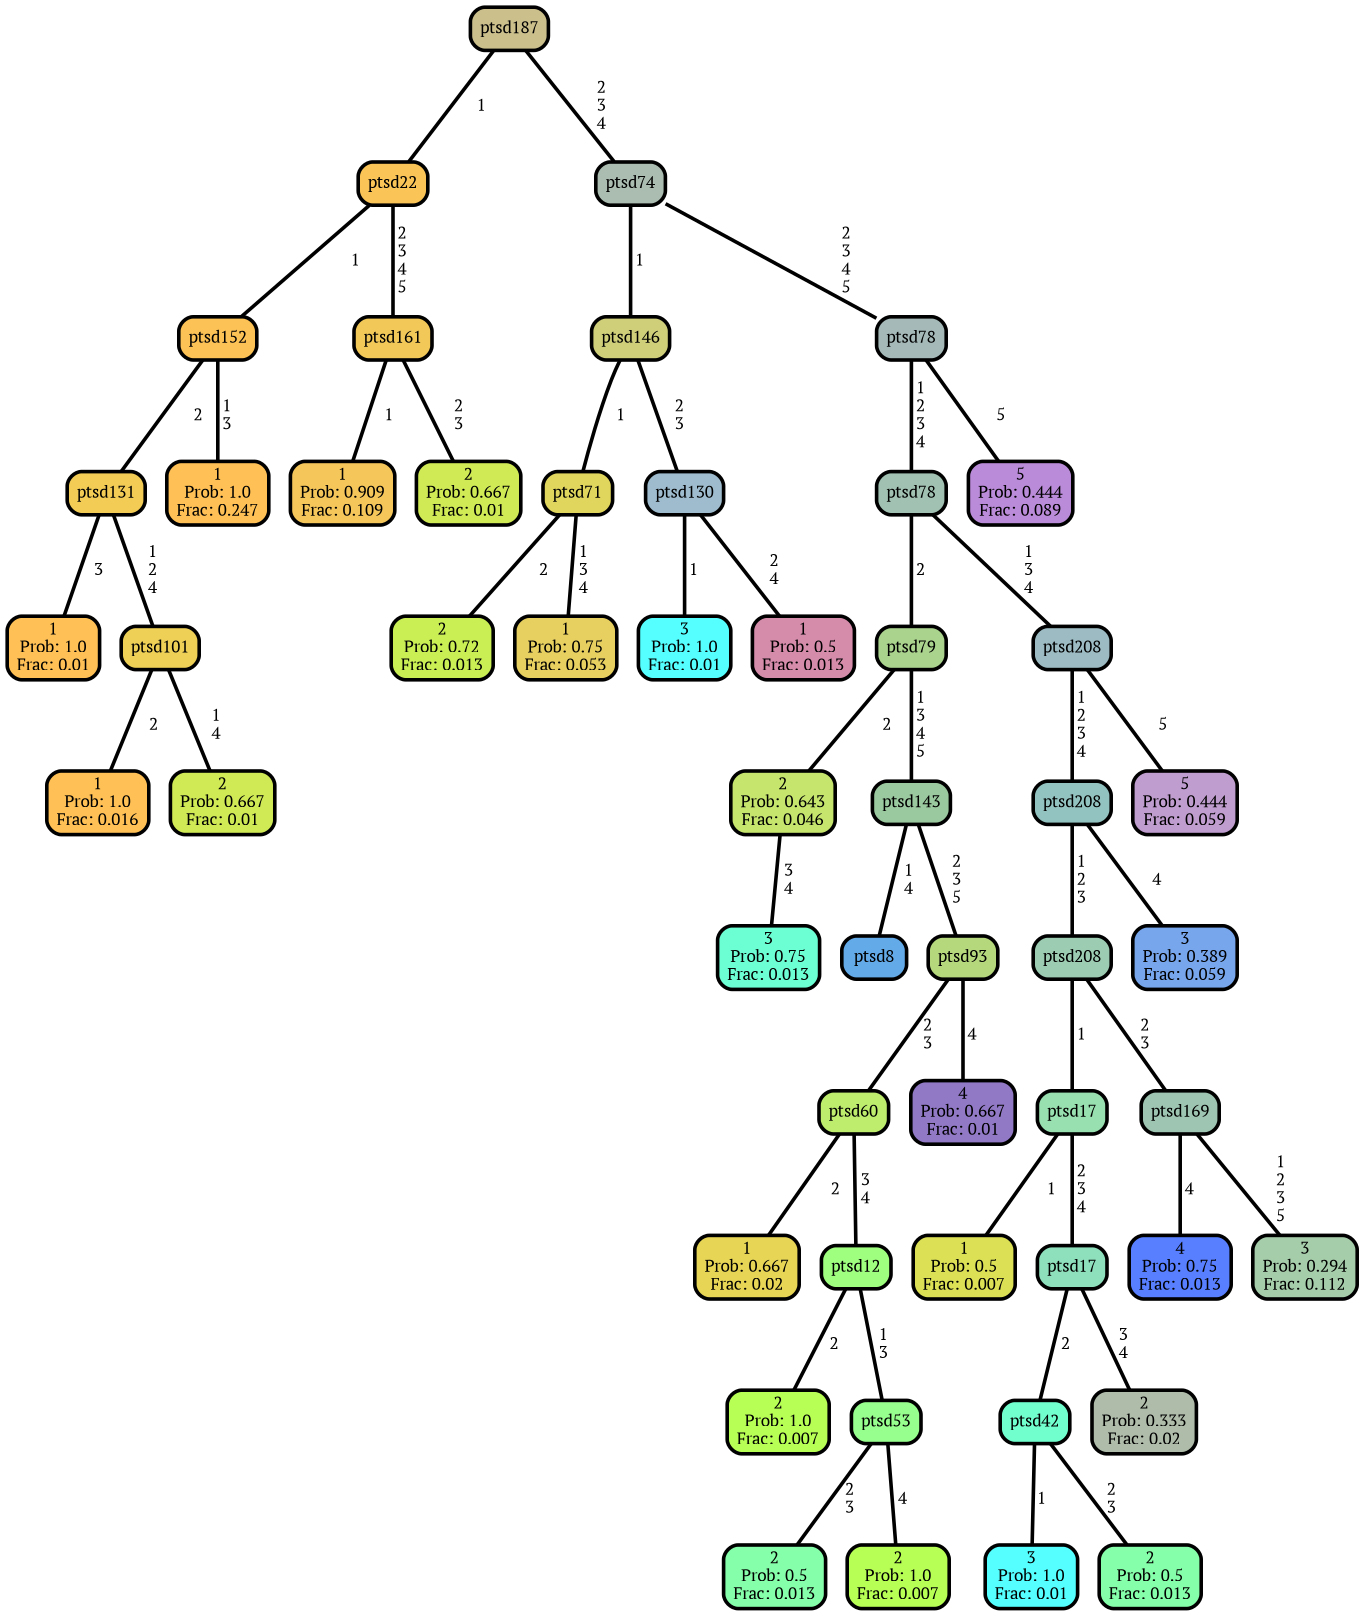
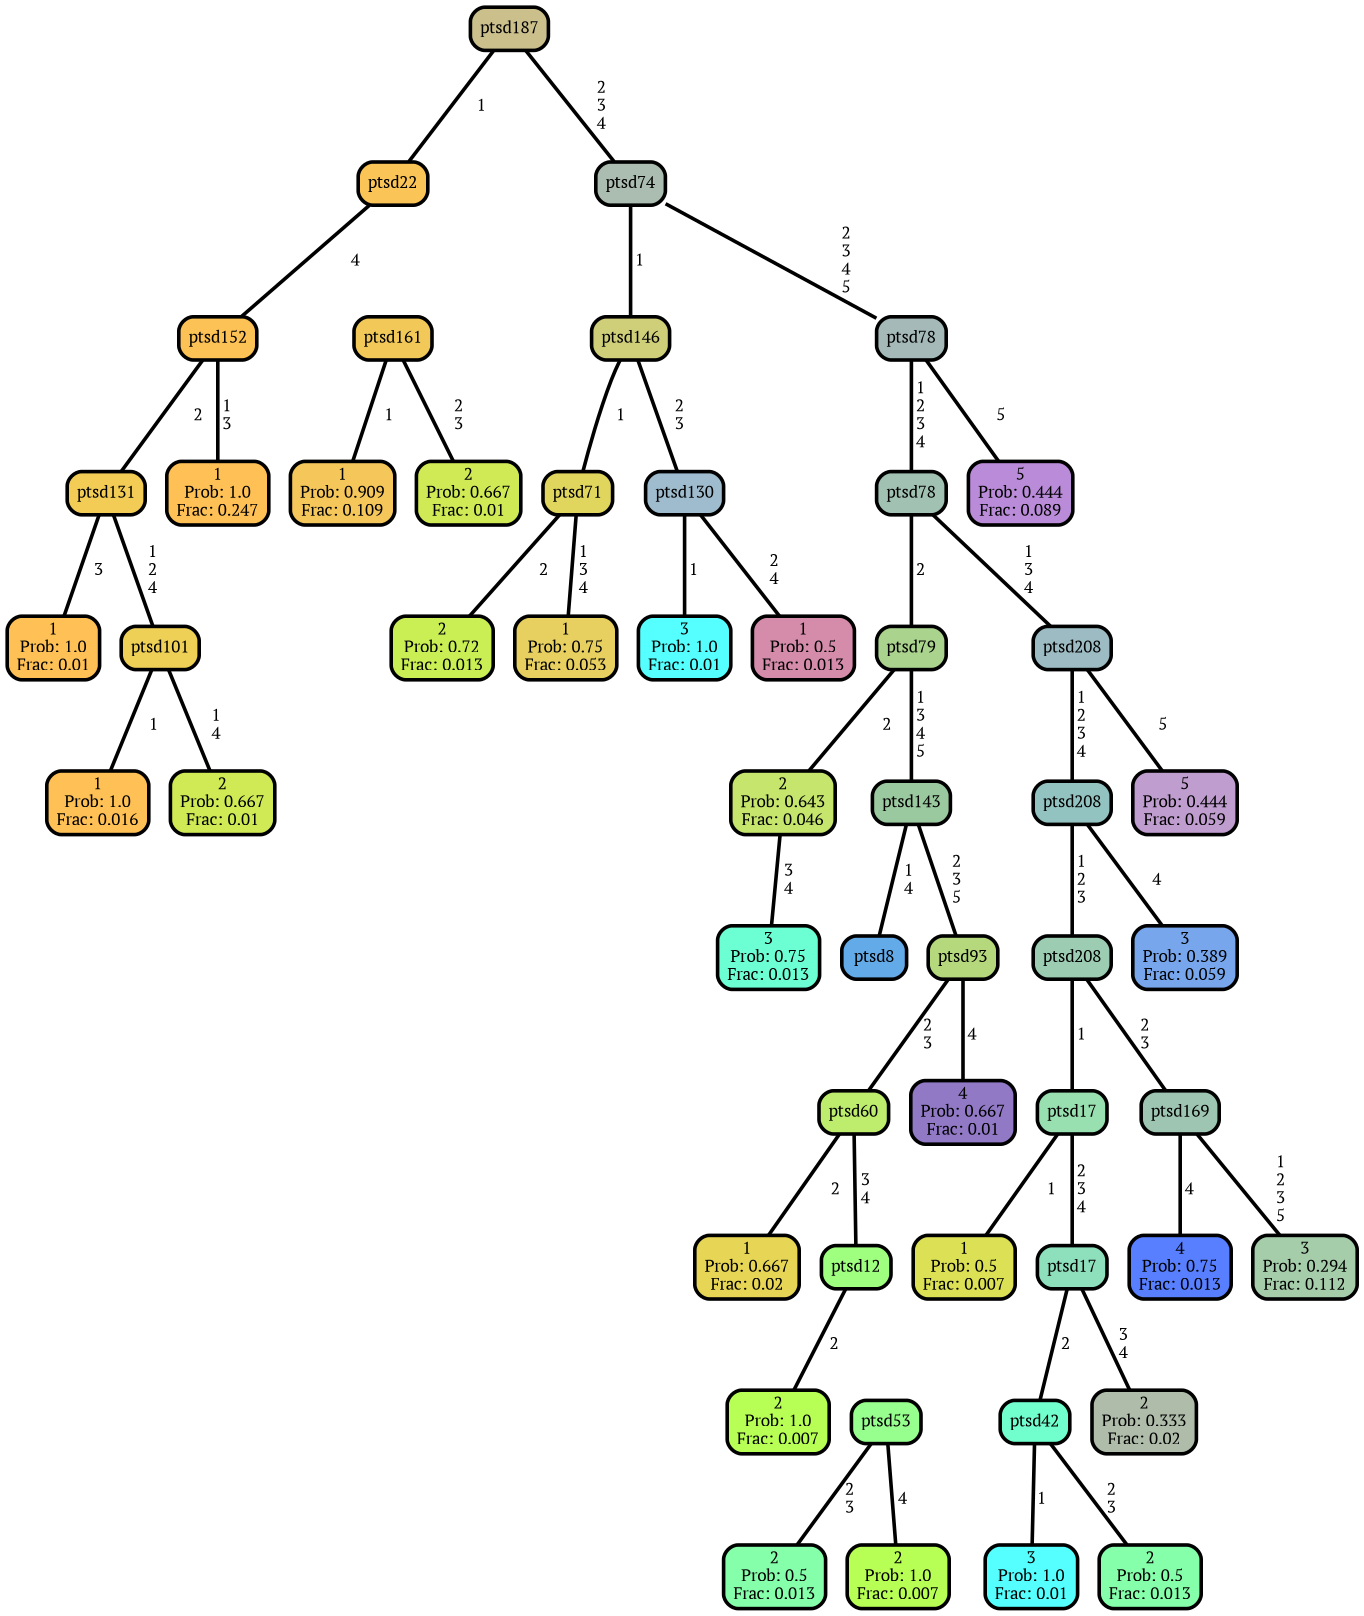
(353, 261) -> (353, 261)
(393, 261) -> none
(152, 725) -> (152, 725)
(871, 1345) -> none
